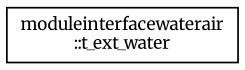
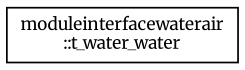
(122, 35) -> (122, 35)
